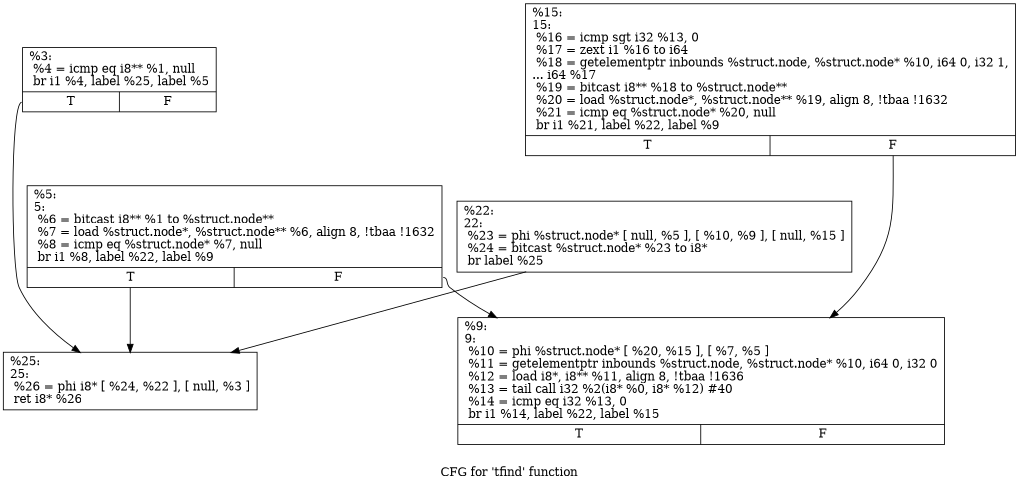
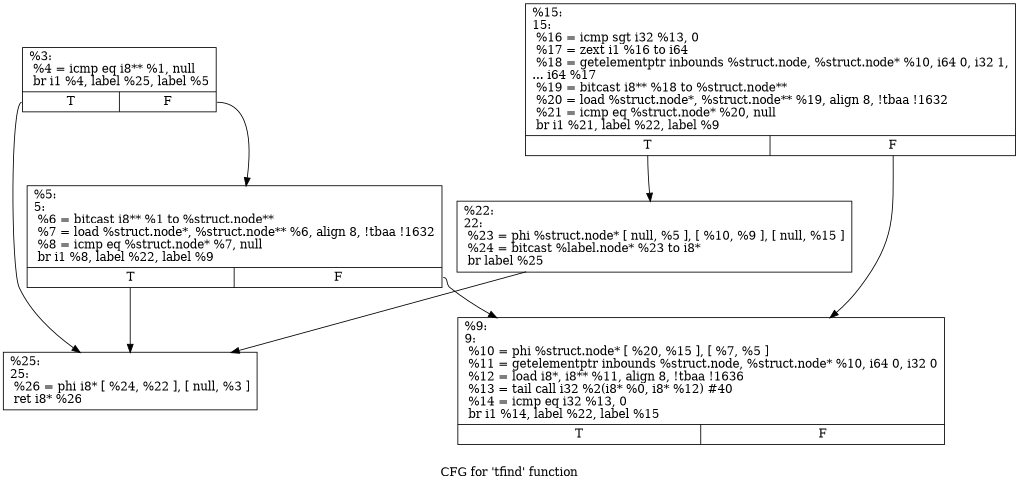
none -> (247, 132)
none -> (648, 174)
(586, 249) -> (582, 249)
